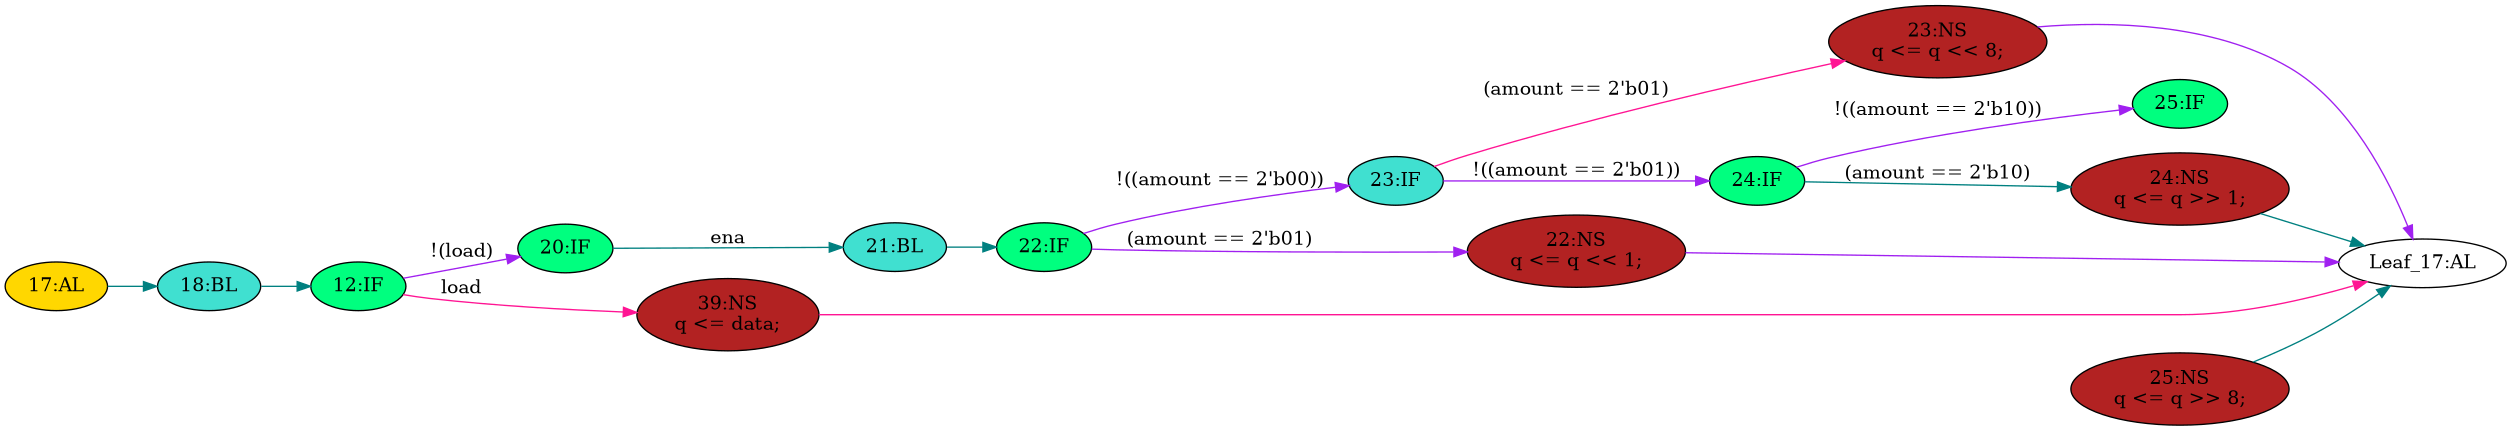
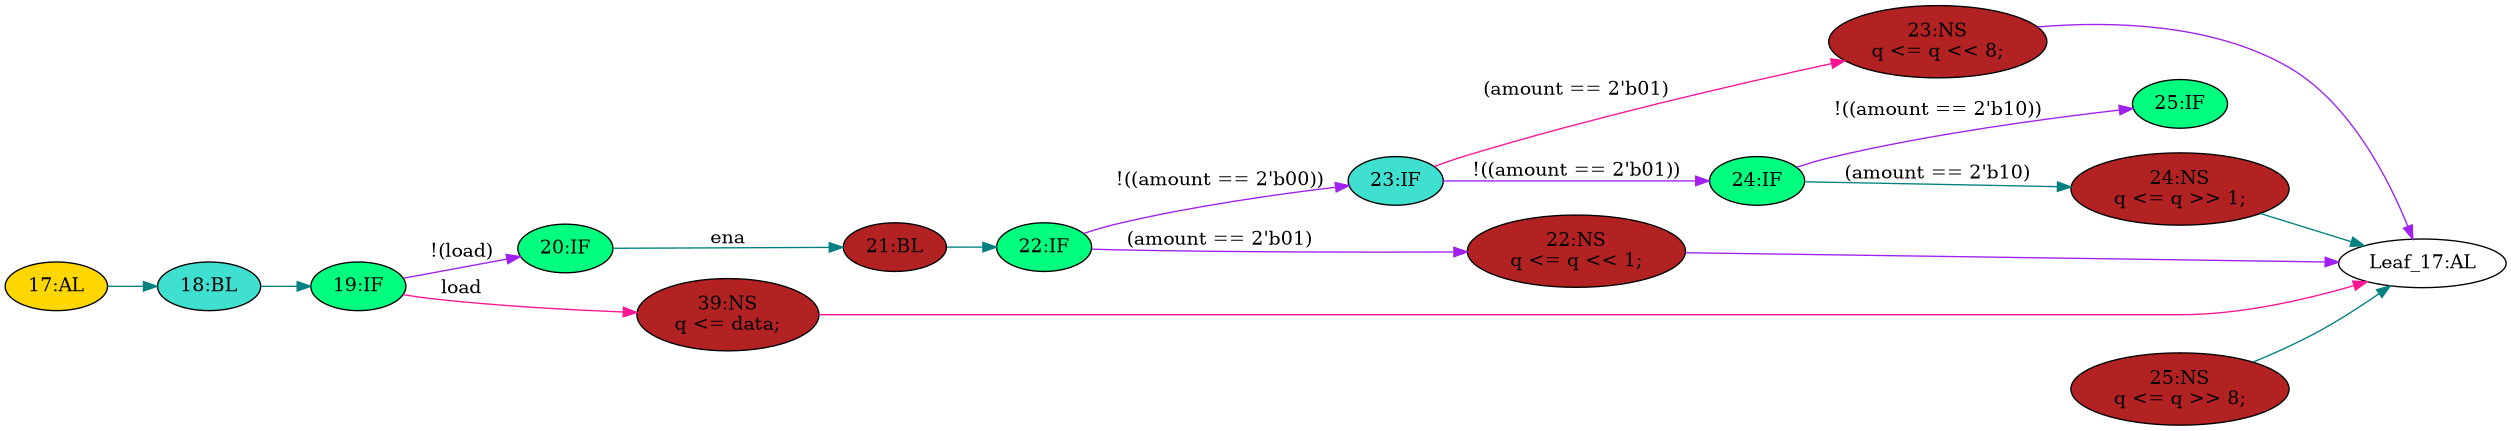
(895, 247) -> (895, 247)
(358, 286) -> (358, 286)
